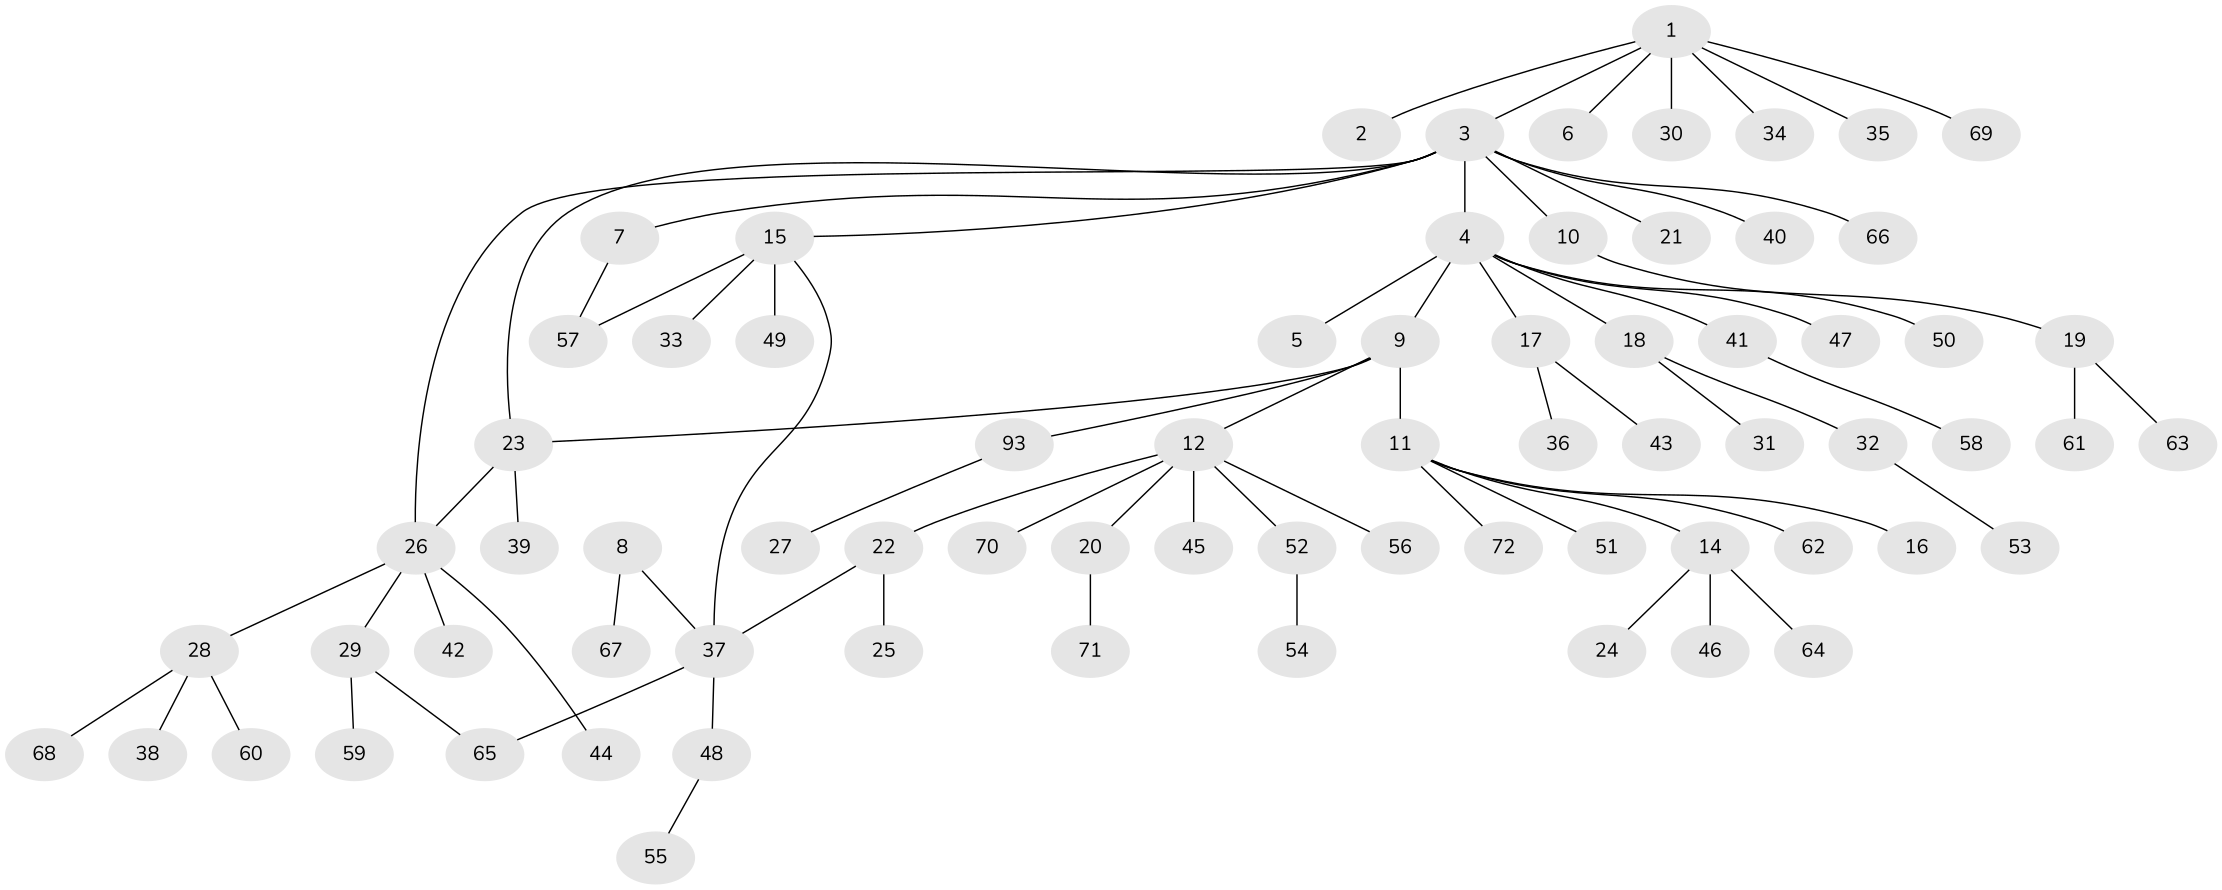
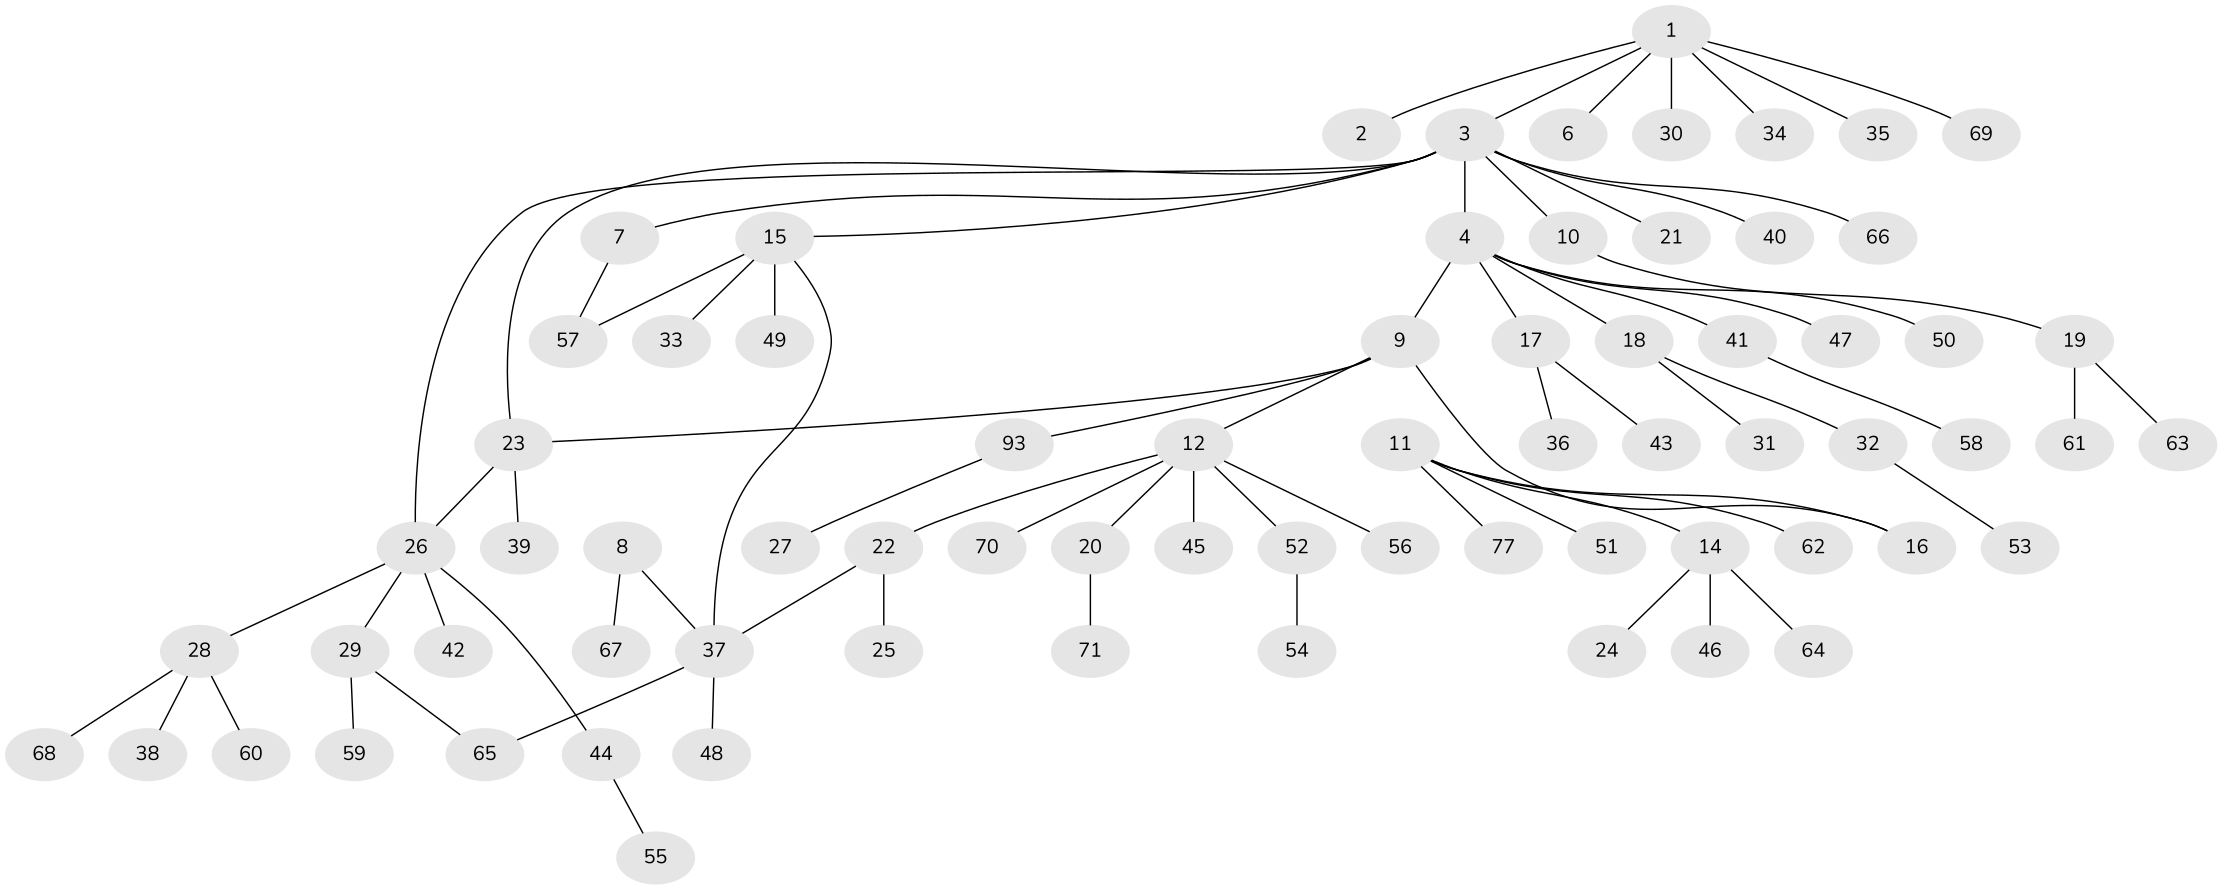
(1297, 341) -> none
(1400, 393) -> (1652, 509)
(1504, 548) -> (1504, 548)
(684, 806) -> (628, 806)
